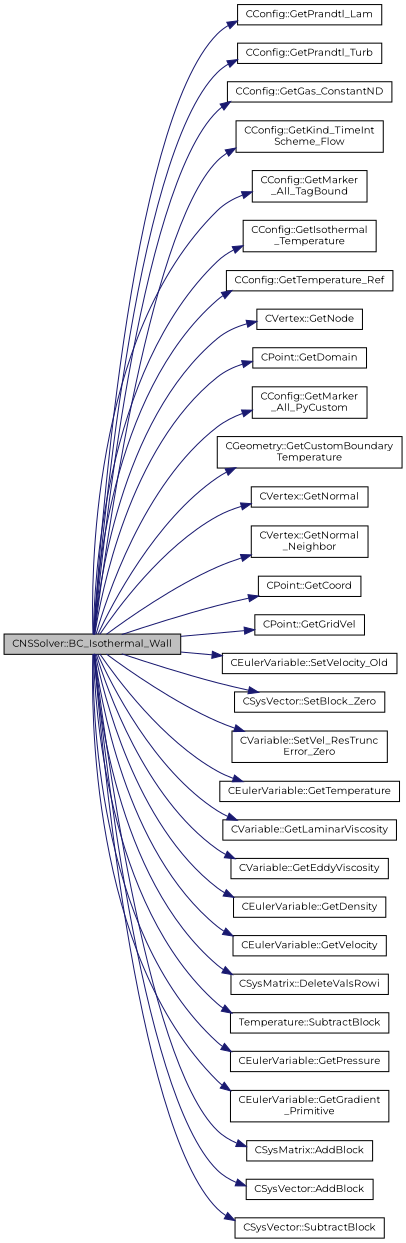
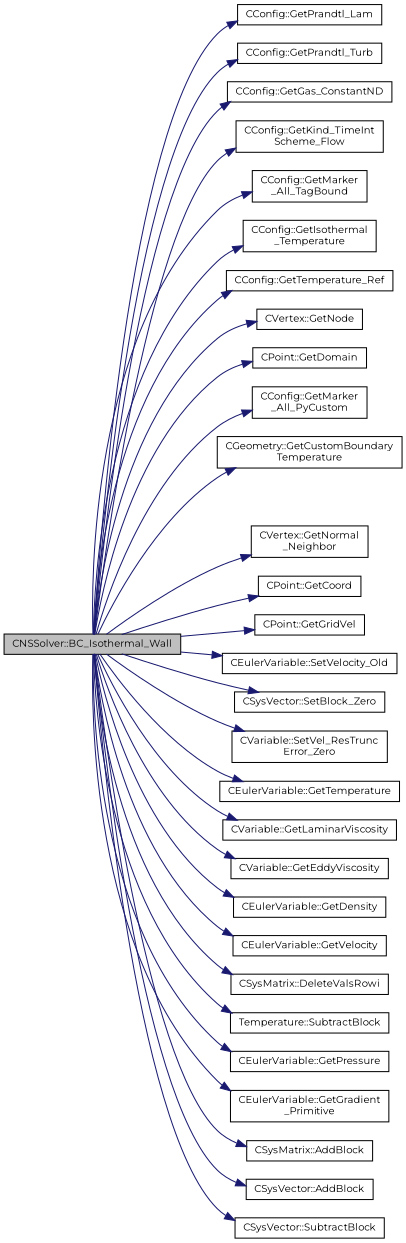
(310, 497) -> none
